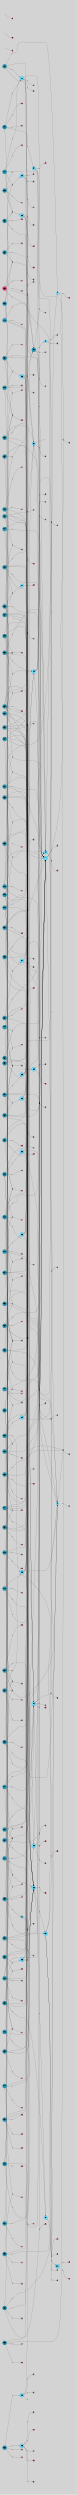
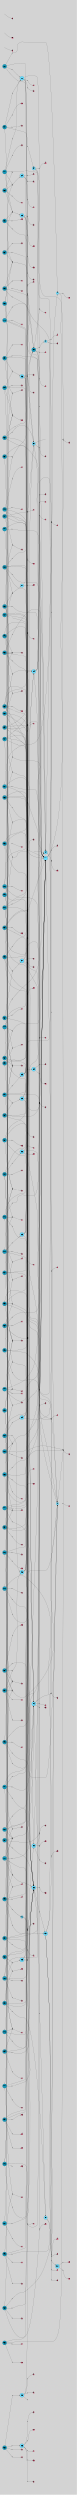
(5, 289) -> (5, 289)
